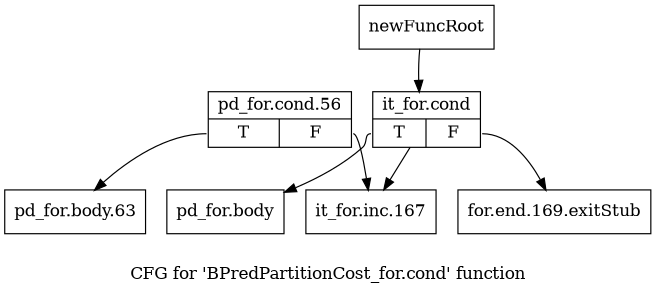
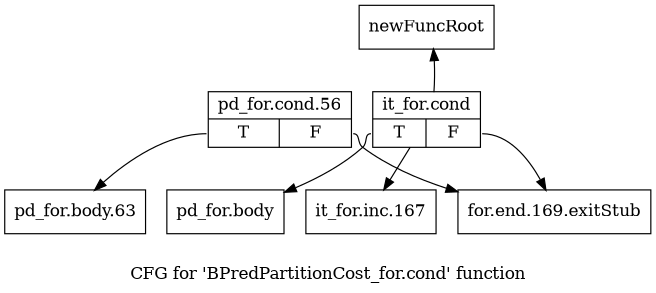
(419, 65) -> (435, 76)
(363, 157) -> (390, 165)
